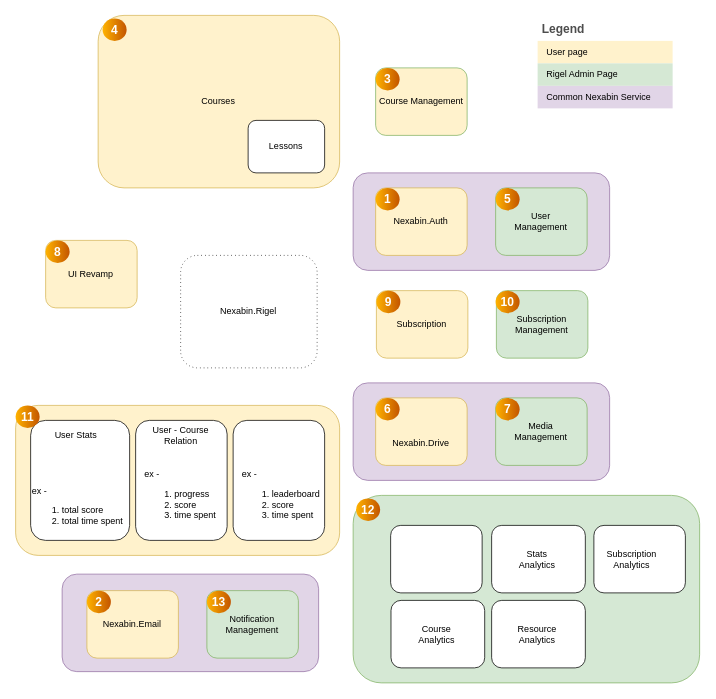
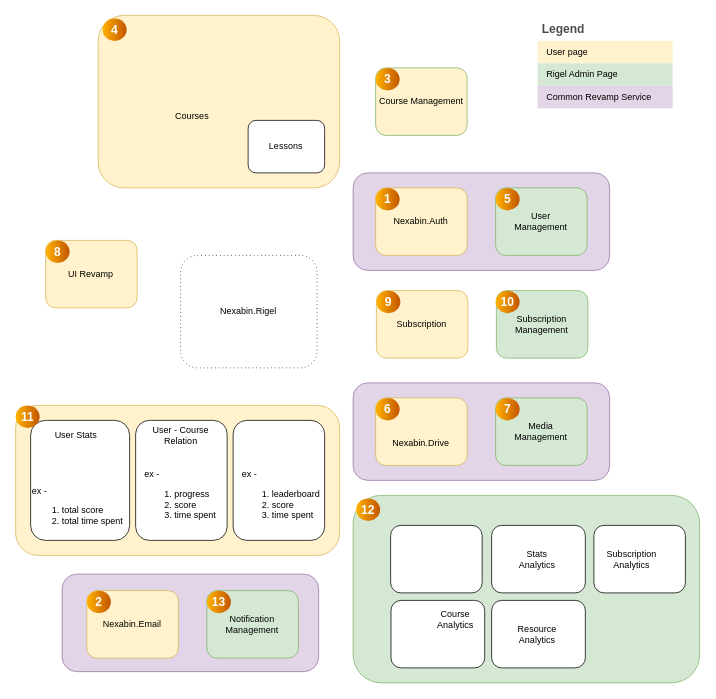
(597, 97) -> (596, 97)
(218, 102) -> (192, 117)
(436, 634) -> (455, 619)
